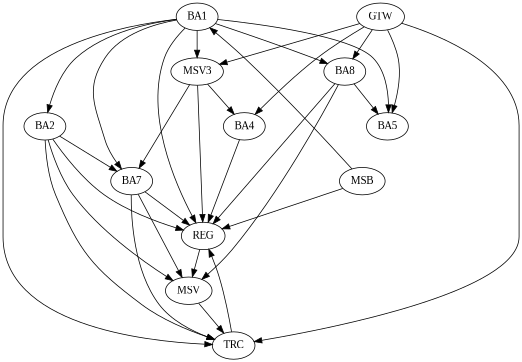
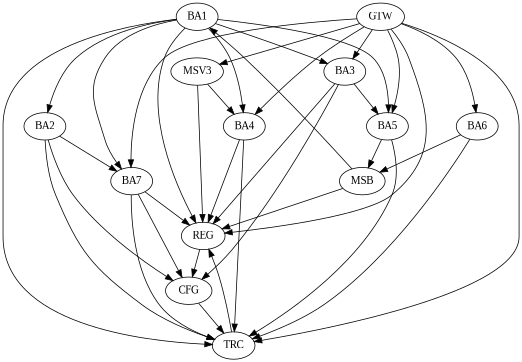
(197, 40) -> (233, 66)
(345, 72) -> (345, 72)
(166, 123) -> (205, 40)
none -> (477, 126)
none -> (376, 150)
(106, 196) -> (405, 182)
none -> (240, 214)
none -> (353, 253)
(189, 291) -> (189, 291)
